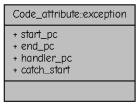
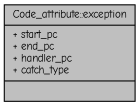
(42, 70) -> (41, 70)
